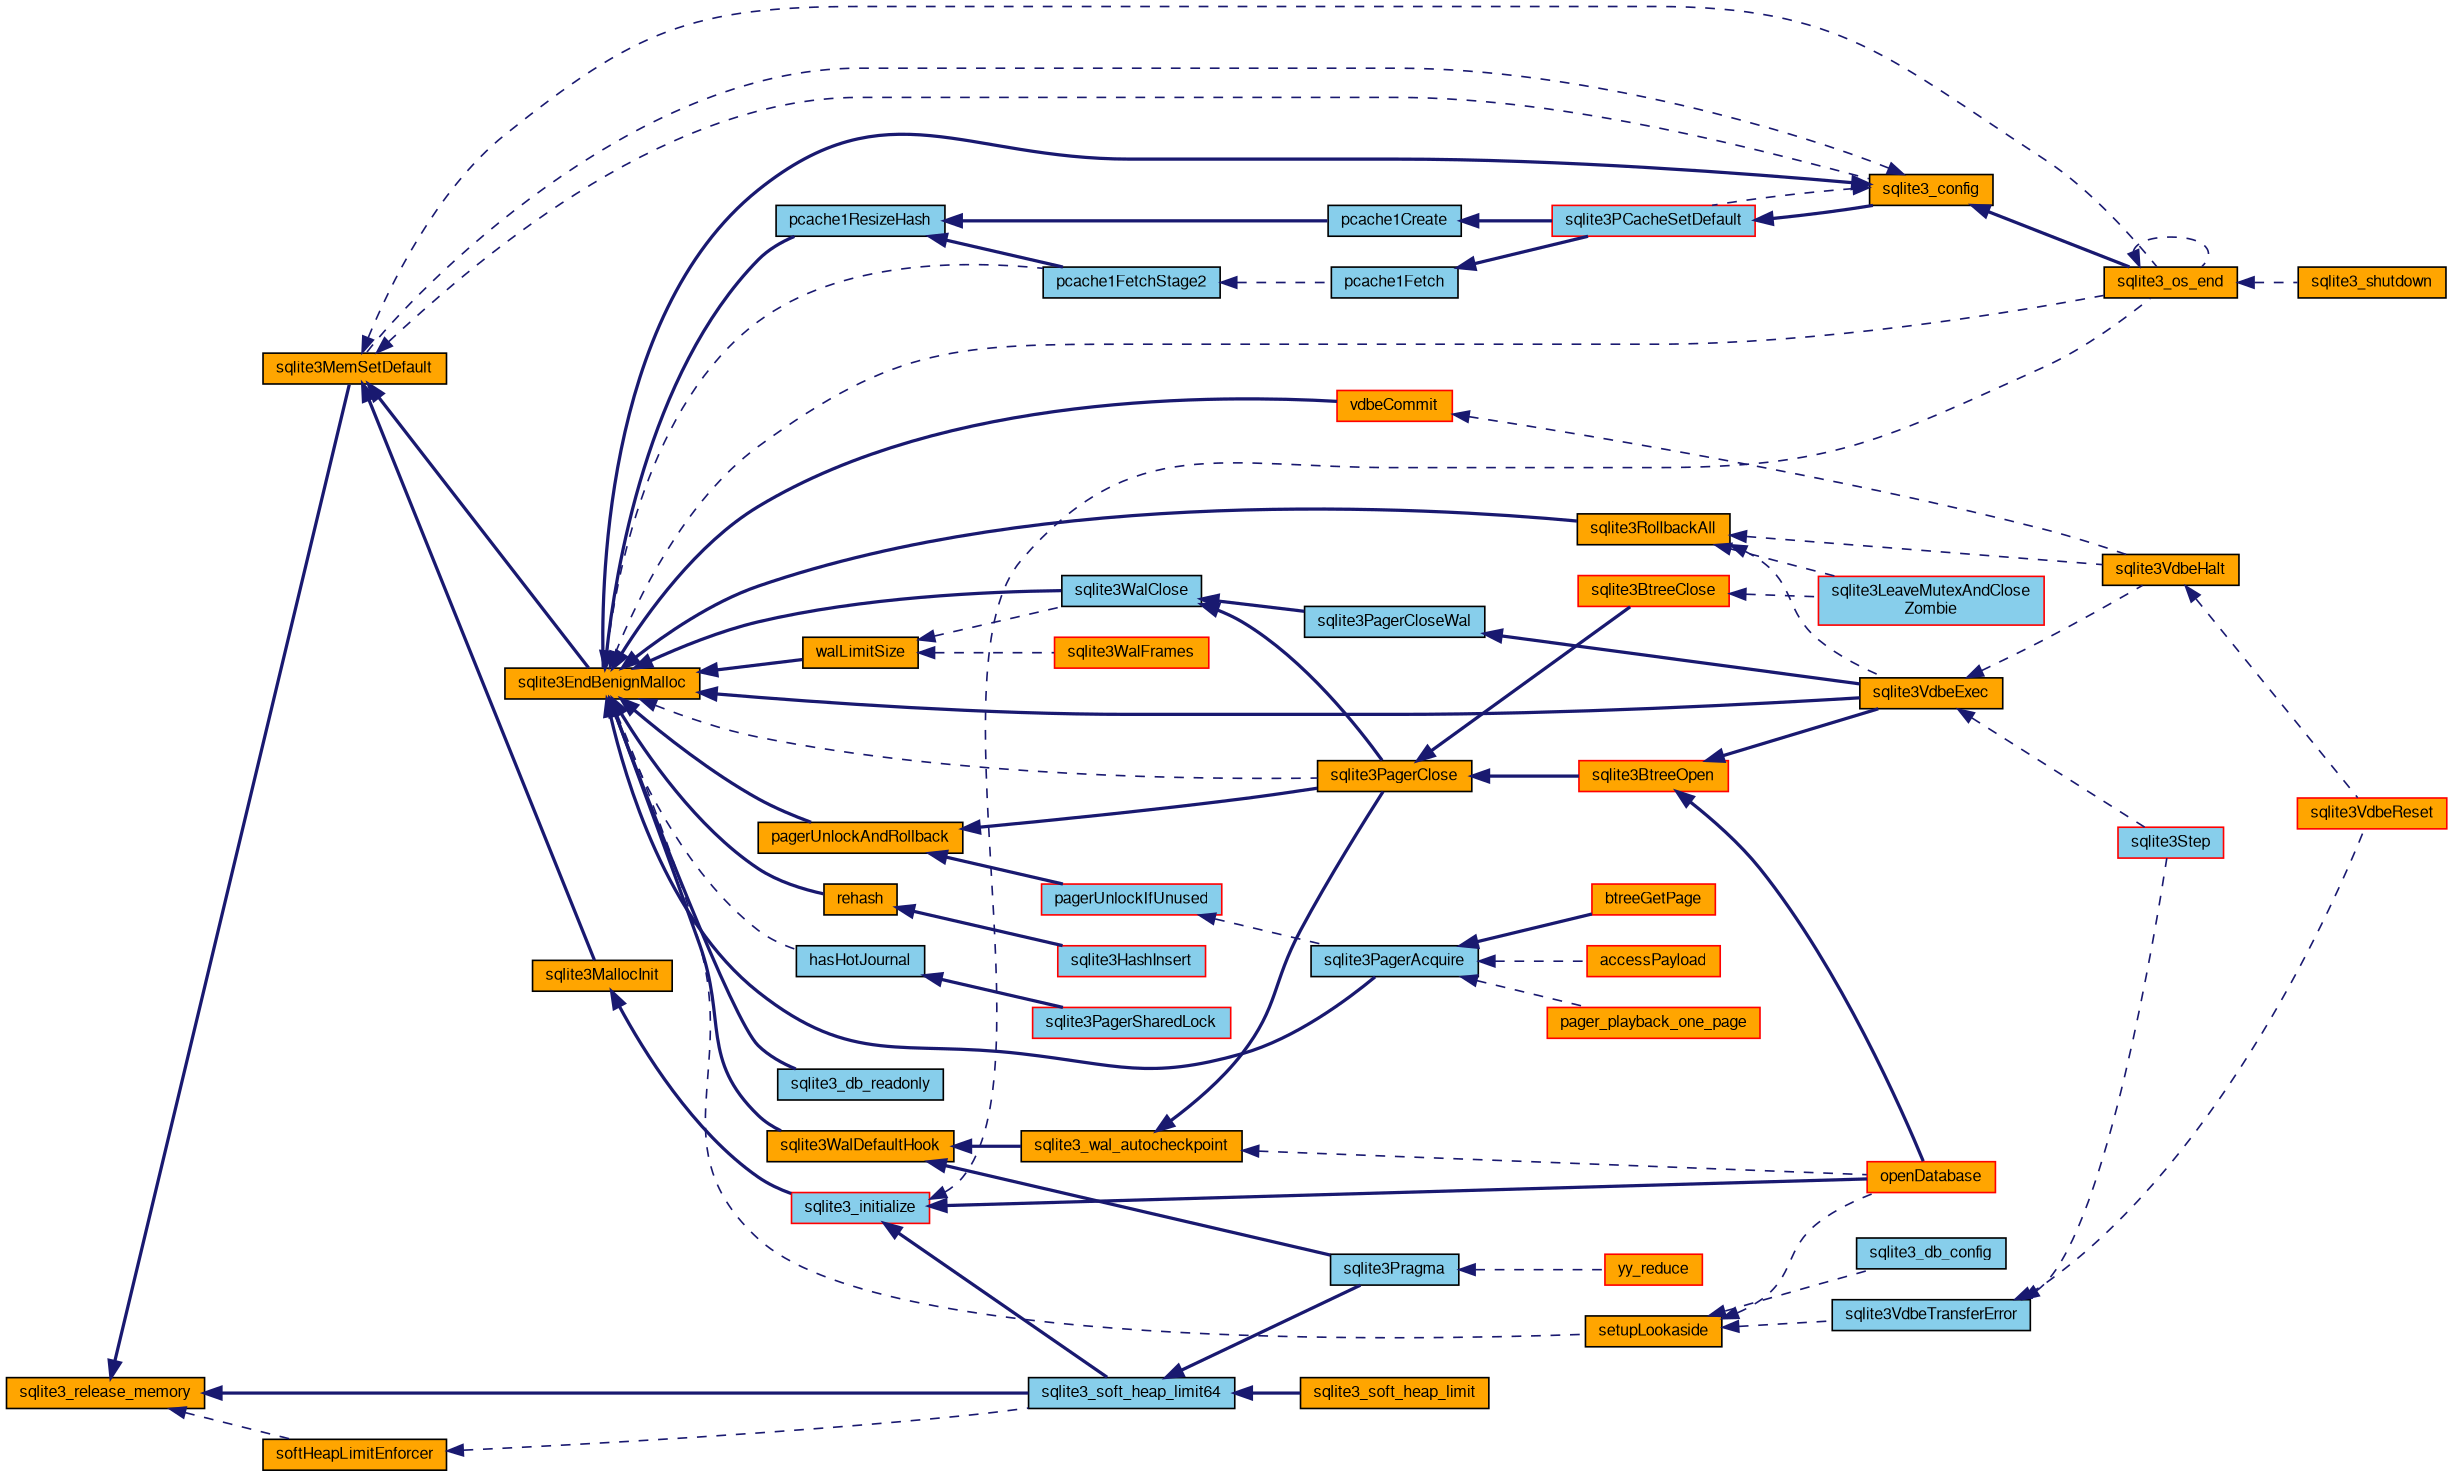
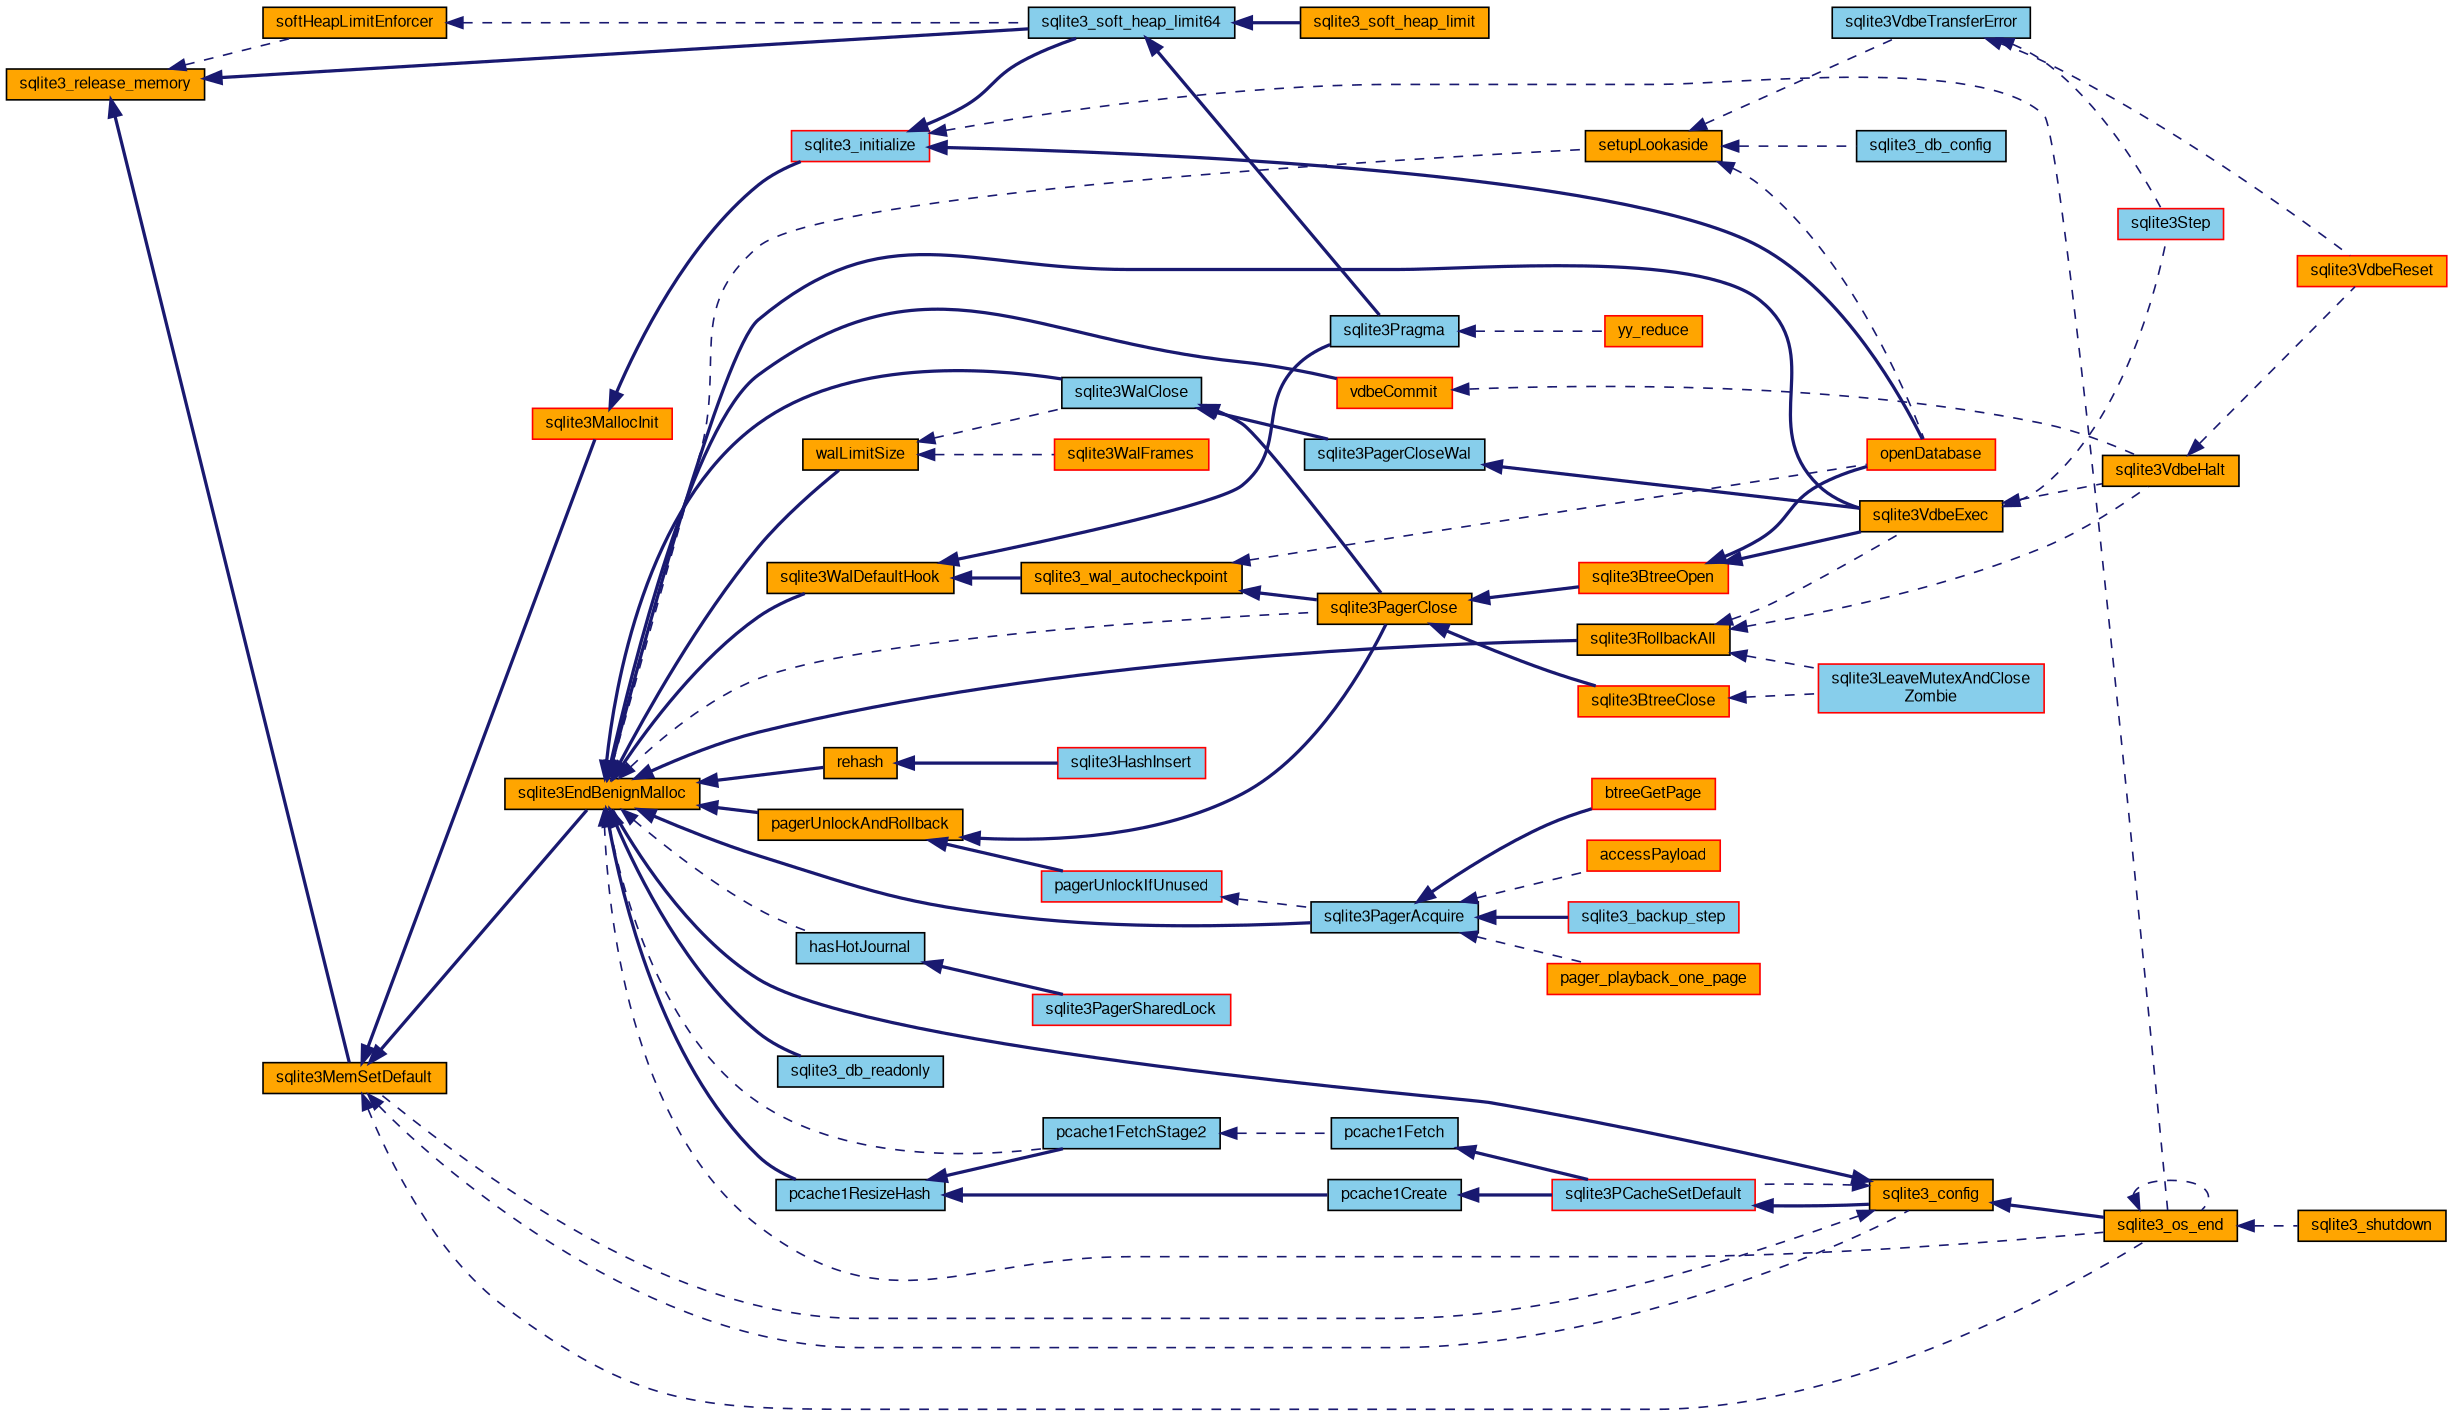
none -> (1654, 917)
(602, 976) -> (602, 424)
